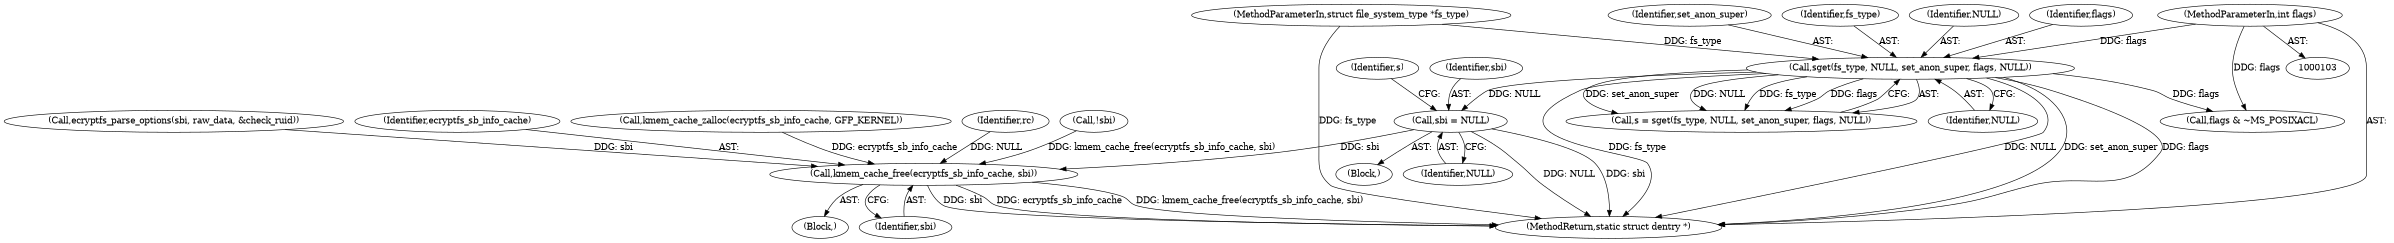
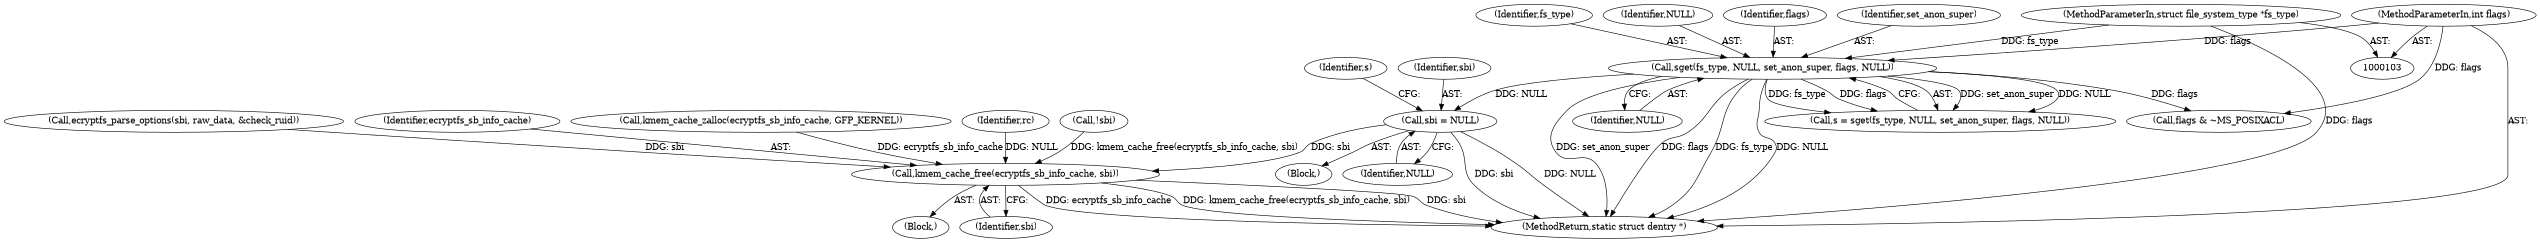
none -> (2343, 30)
(1348, 121) -> (2349, 121)
